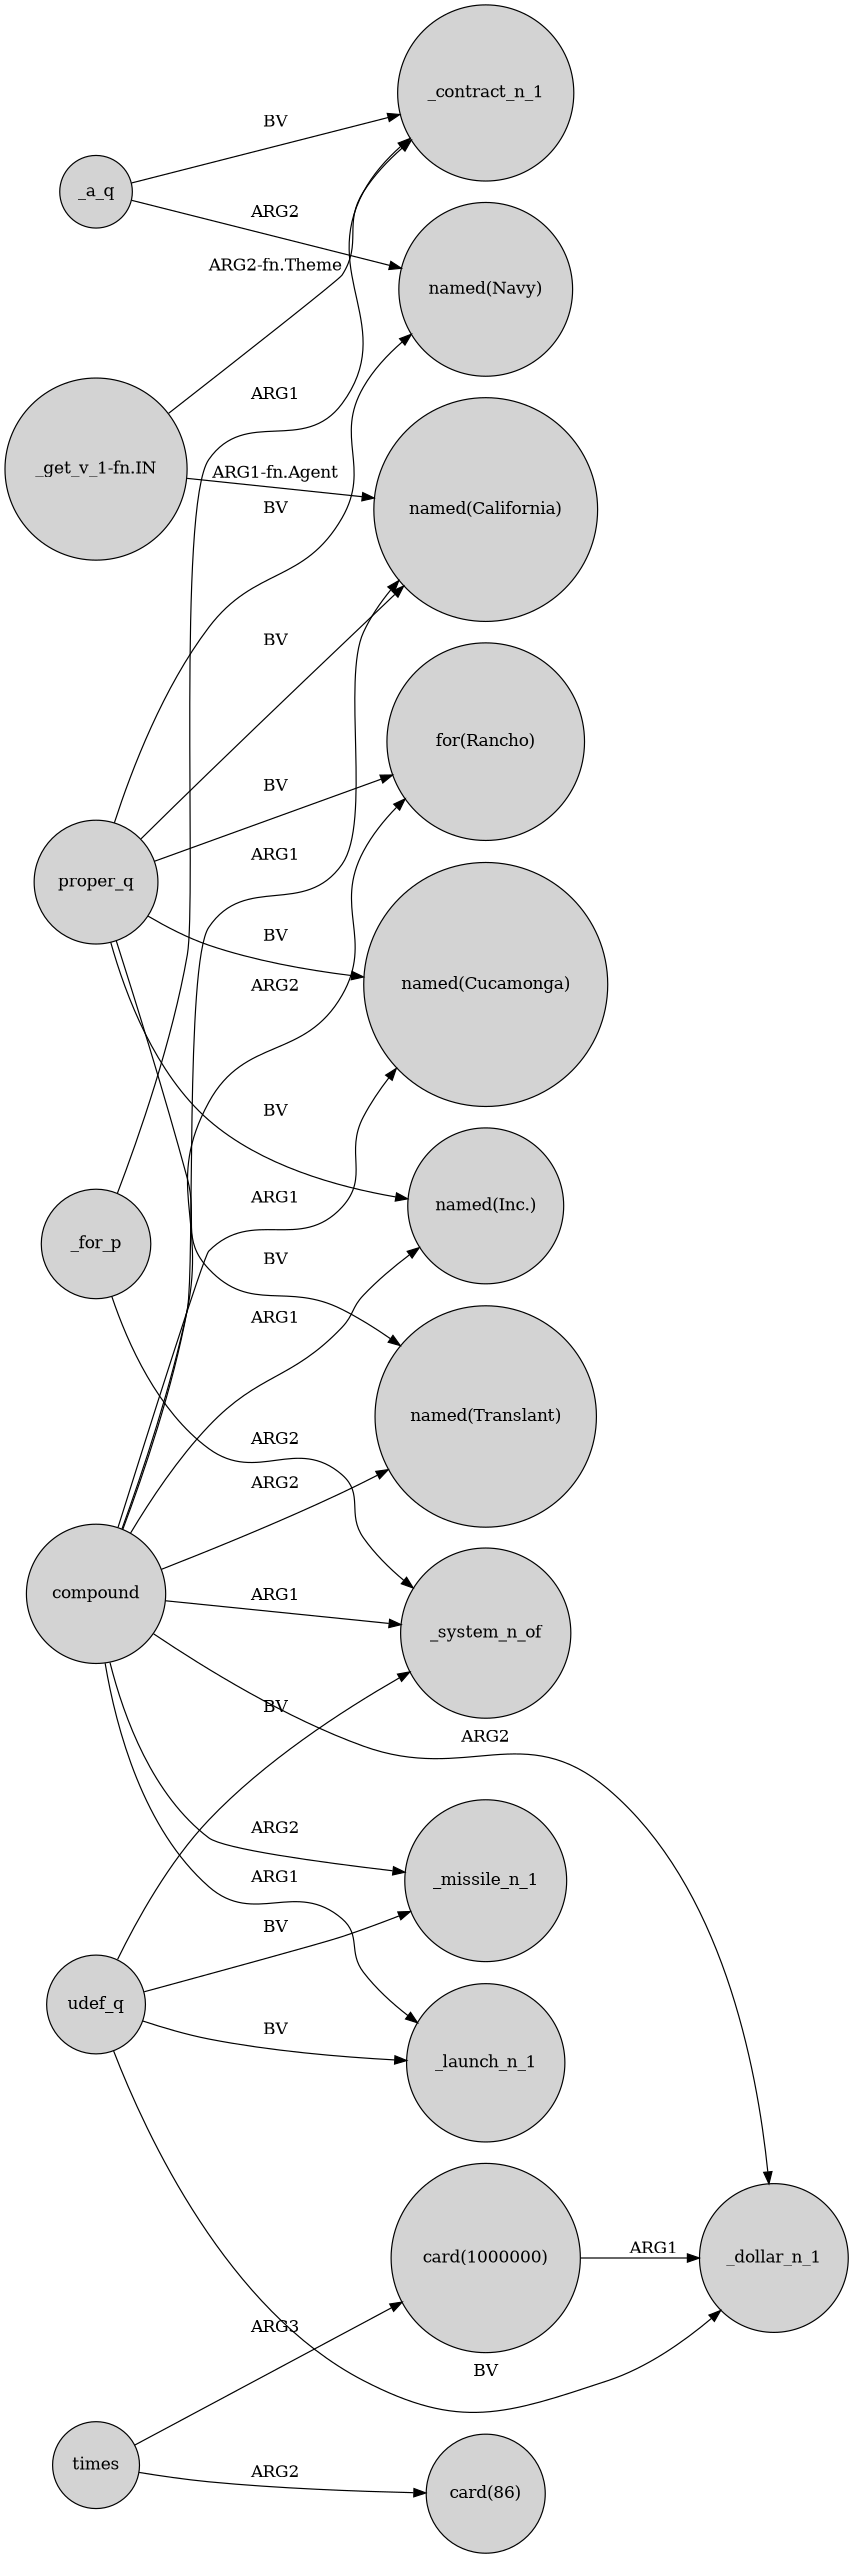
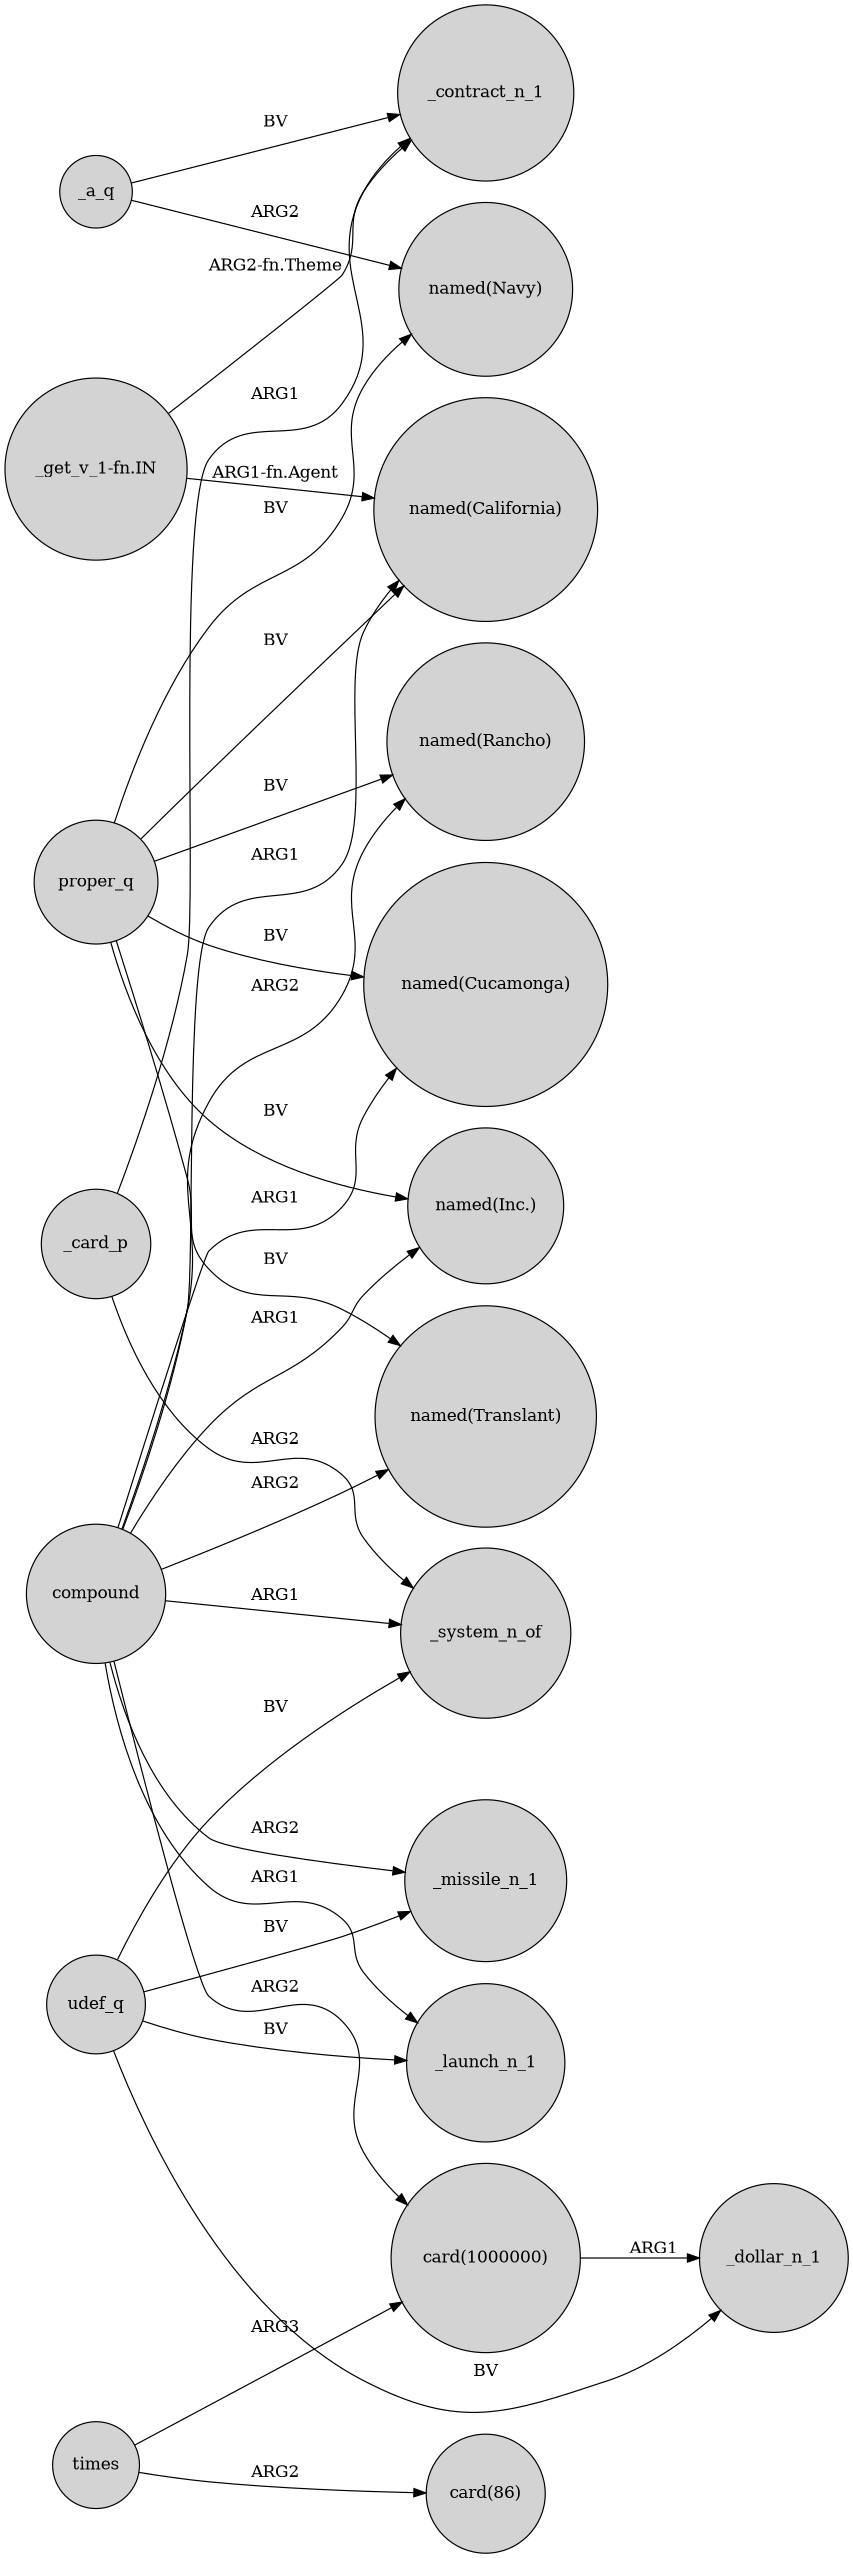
(486, 742) -> (486, 742)
(96, 1244) -> (96, 1244)
(580, 1770) -> (206, 1991)
